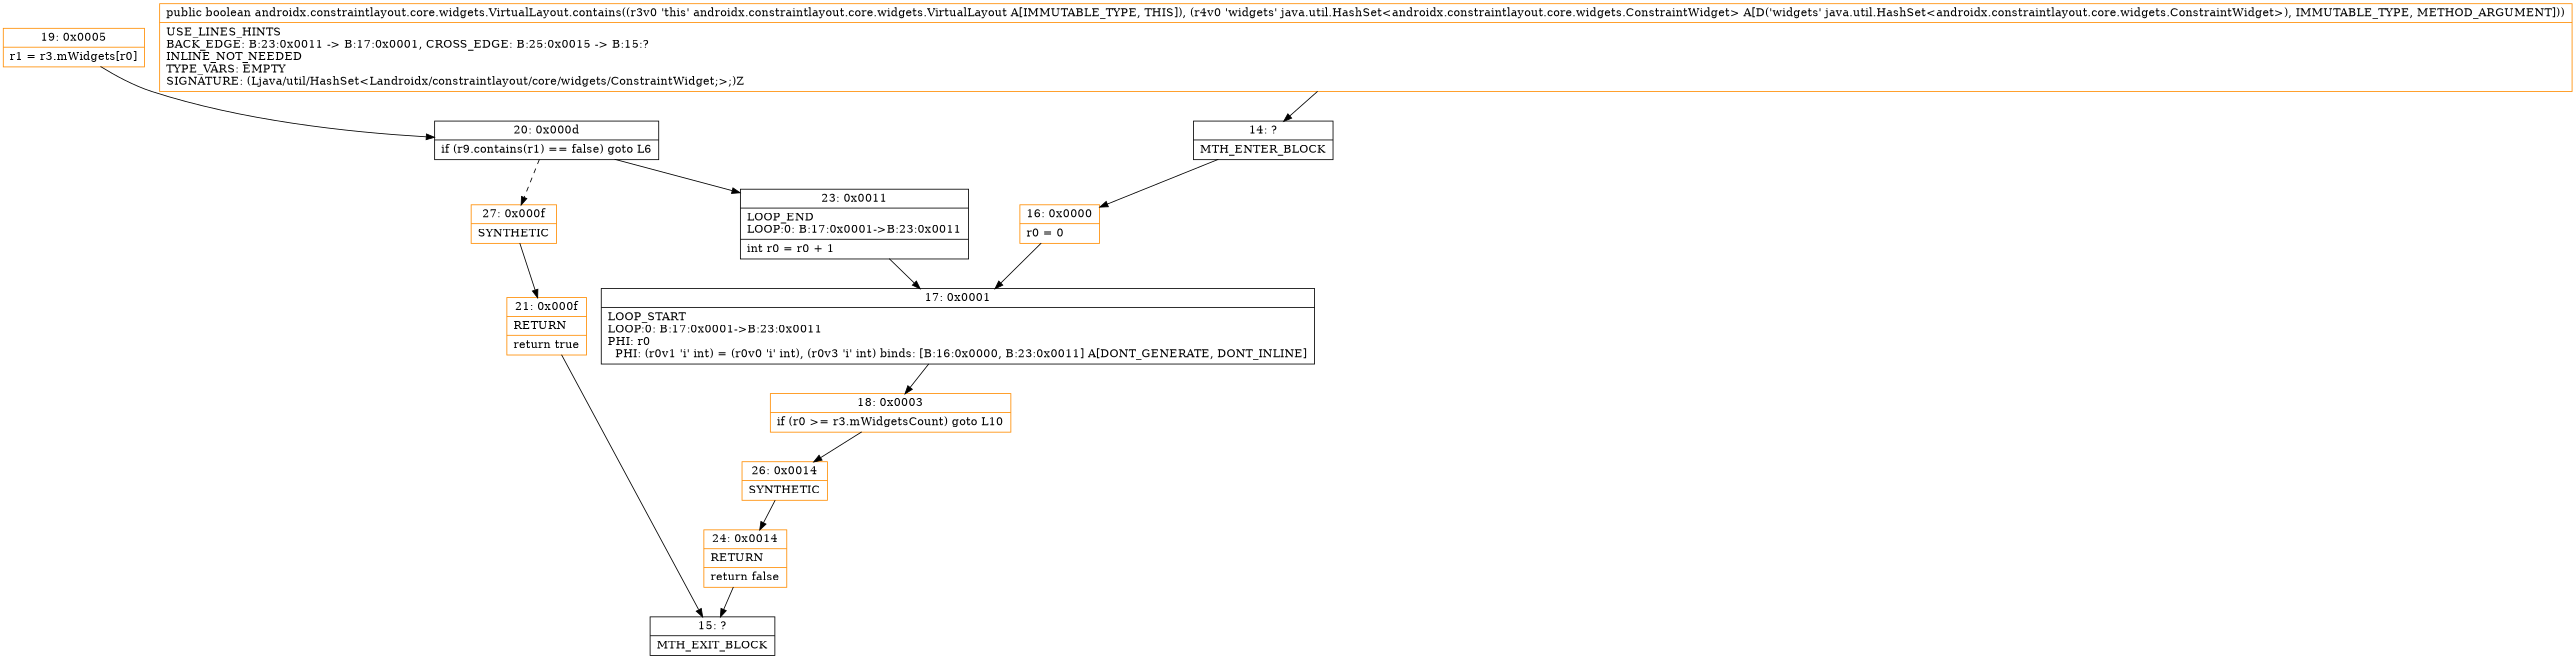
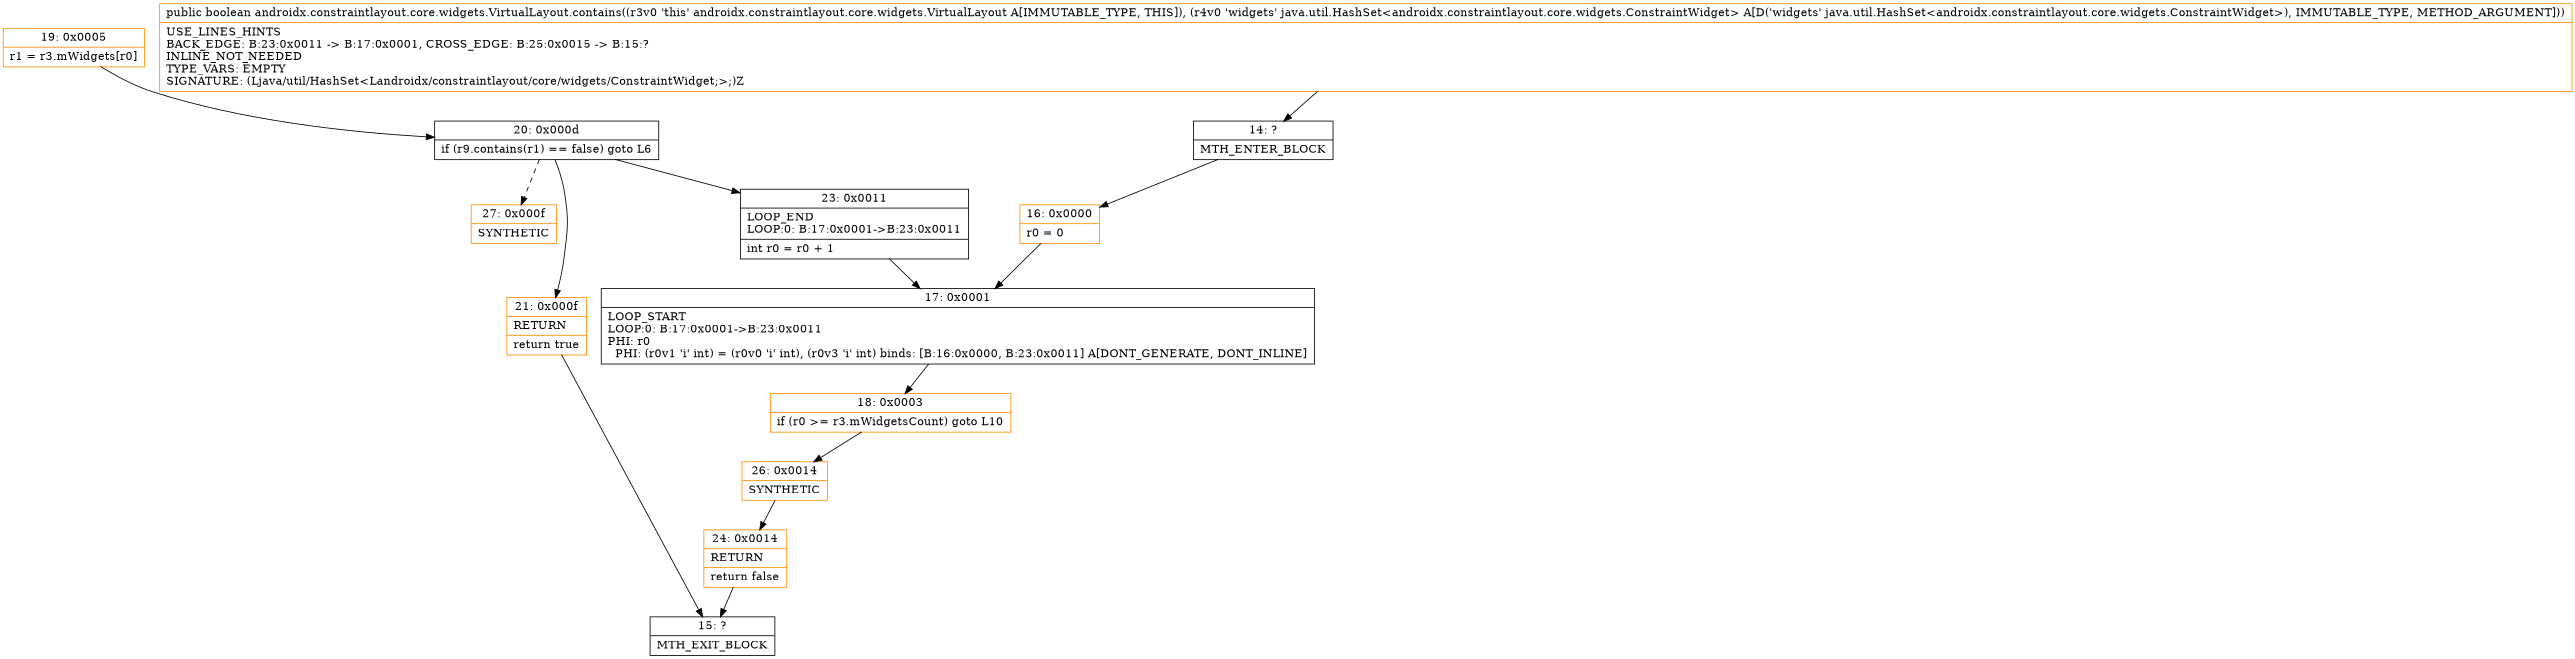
(527, 267) -> (567, 224)
